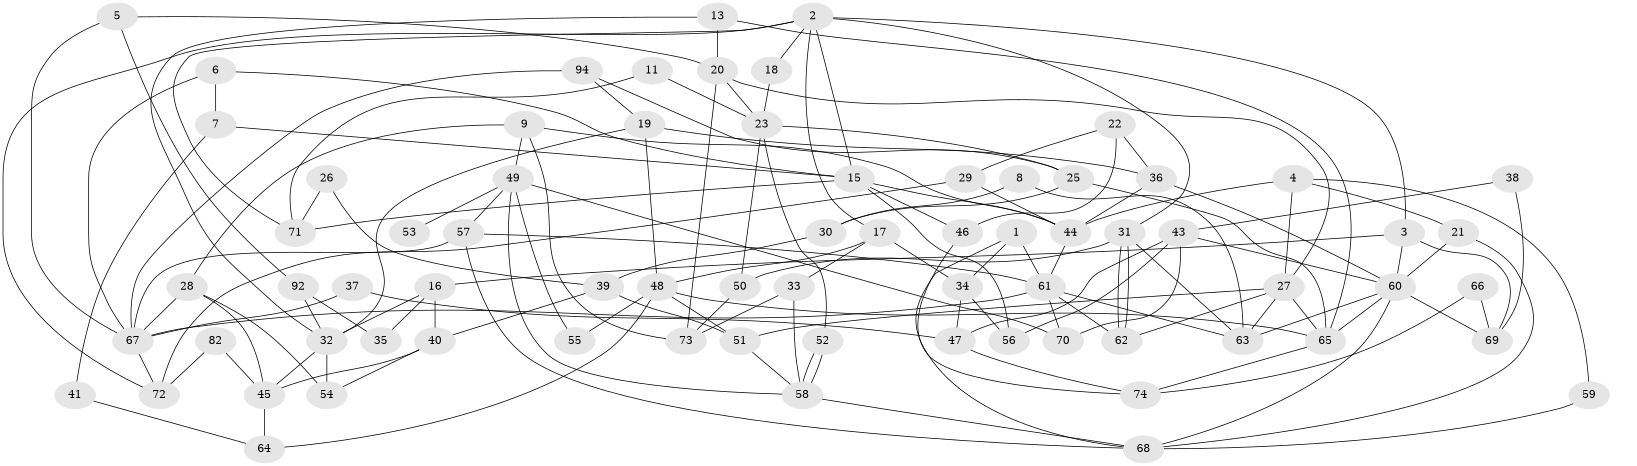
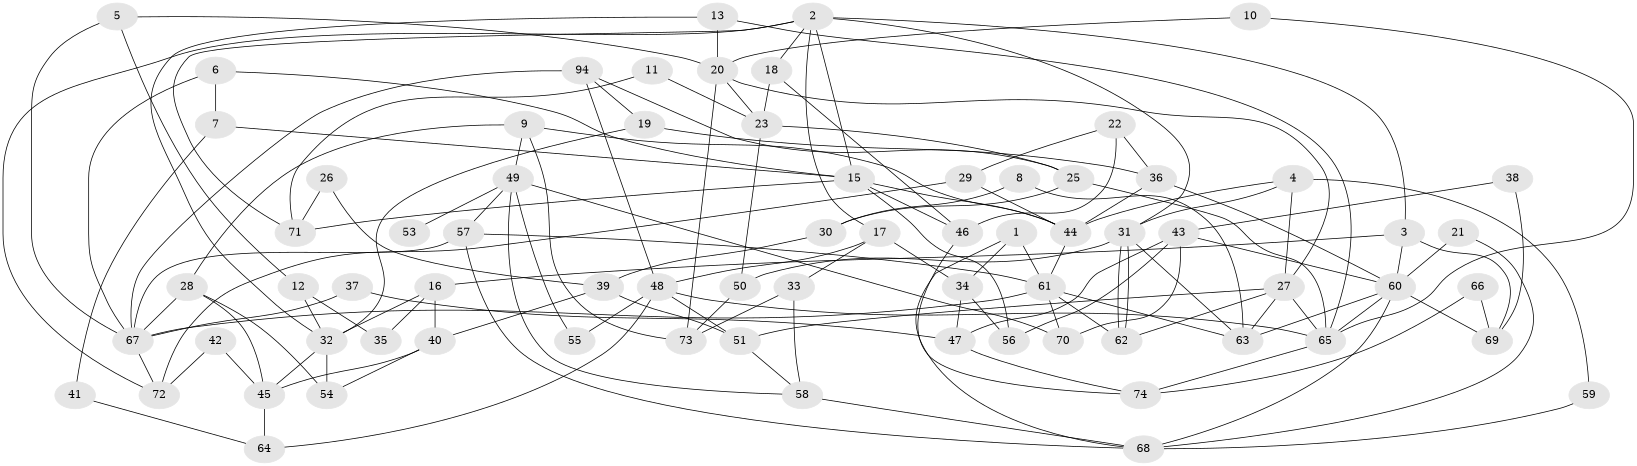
none -> (1250, 17)
none -> (875, 159)
(1388, 205) -> (1208, 205)
(651, 206) -> (620, 179)
(298, 287) -> (298, 287)
(216, 341) -> (216, 341)
(823, 341) -> none
